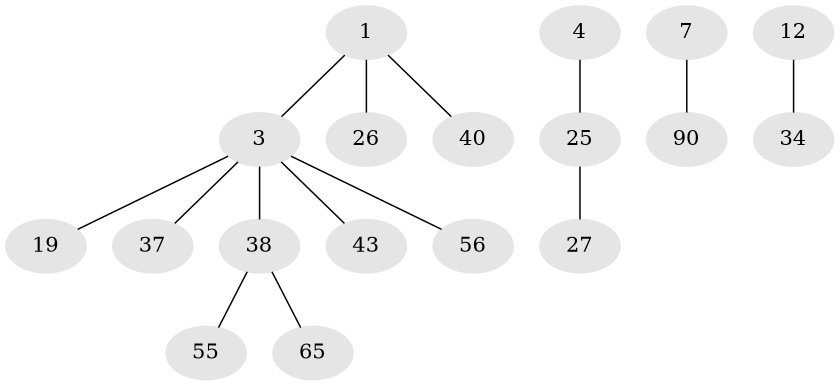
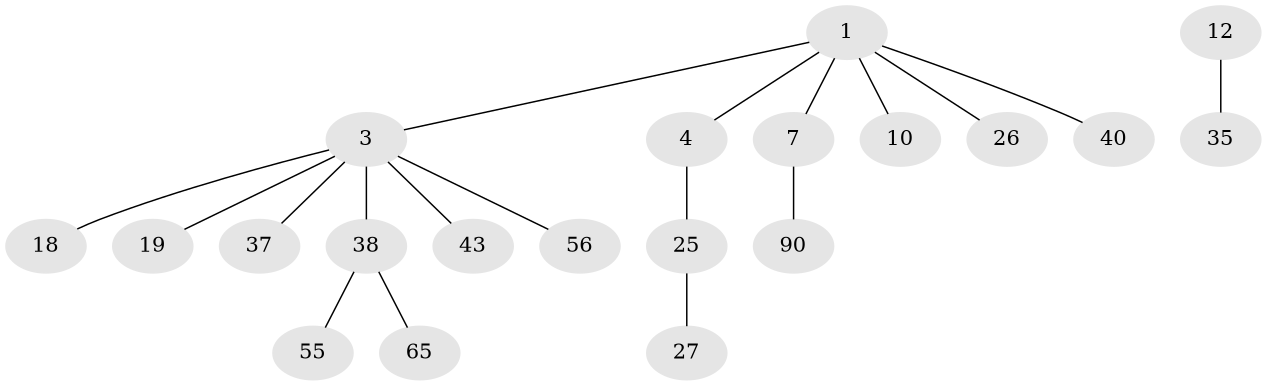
none -> (767, 86)
none -> (820, 86)
(794, 139) -> (1221, 139)
none -> (900, 139)
none -> (46, 246)
